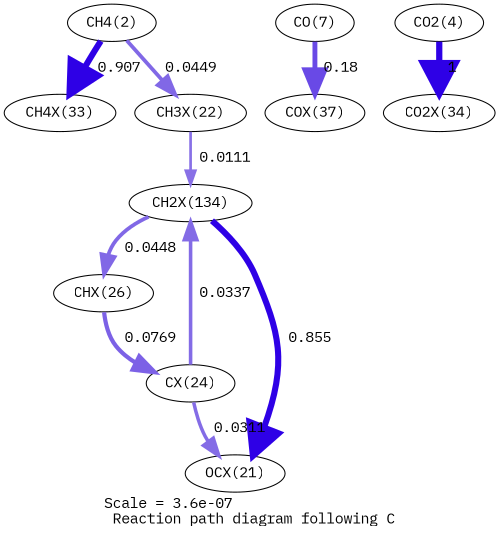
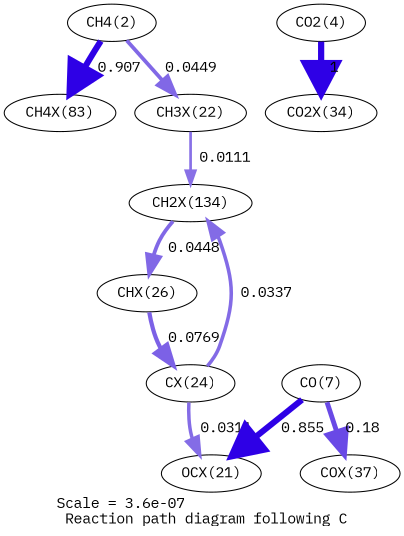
(60, 113) -> (60, 113)
(271, 316) -> (279, 418)
